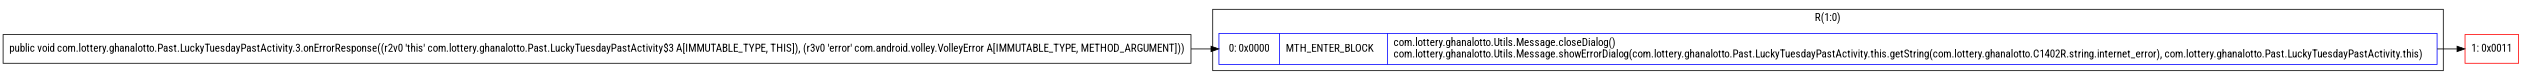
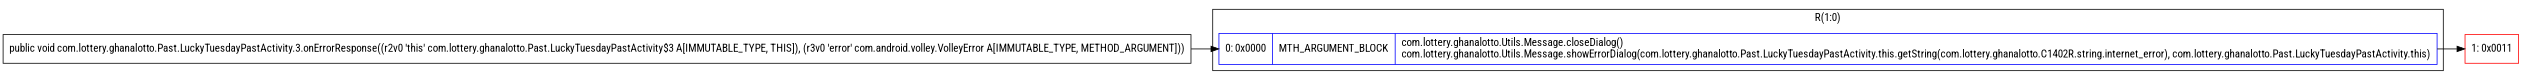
(1330, 49) -> (1334, 49)
